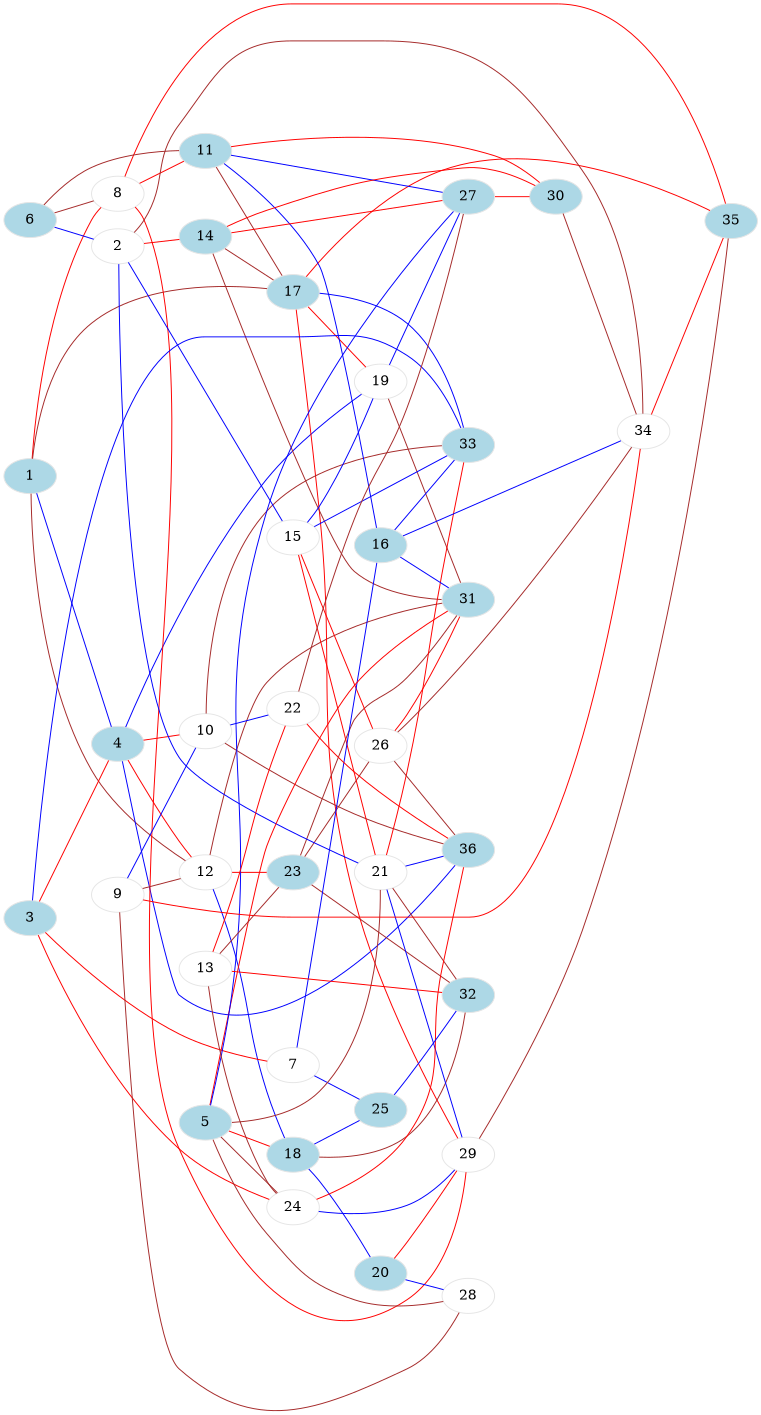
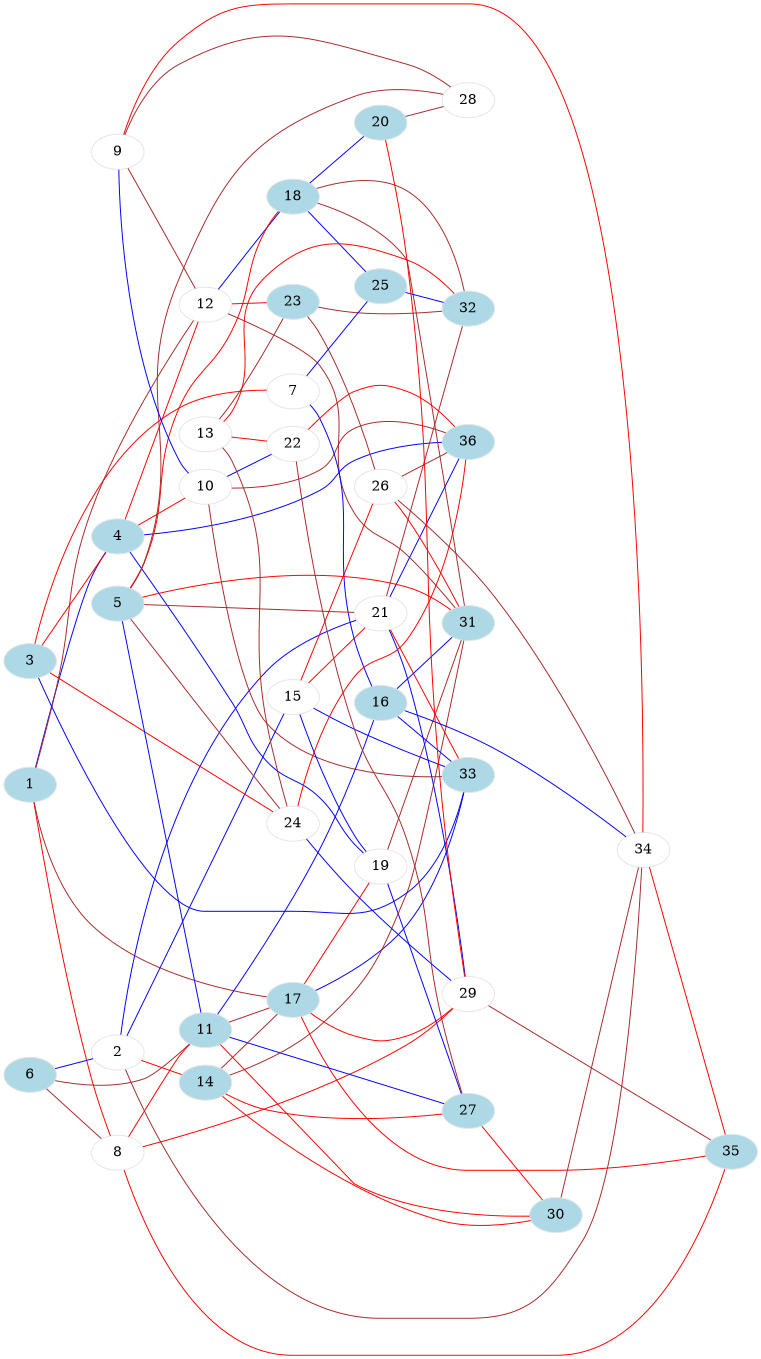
(241, 630) -> (162, 817)
(359, 713) -> (427, 380)
(430, 1286) -> (425, 111)
